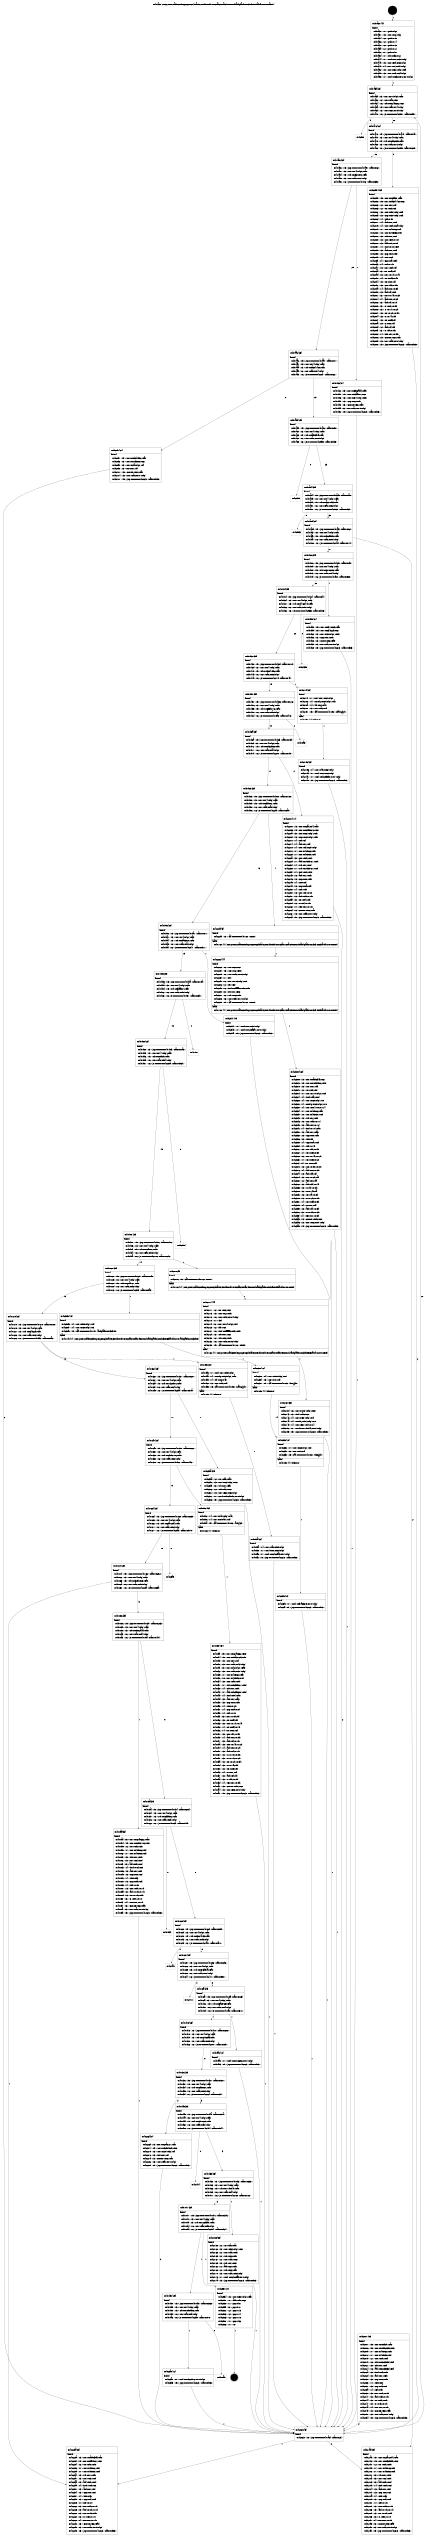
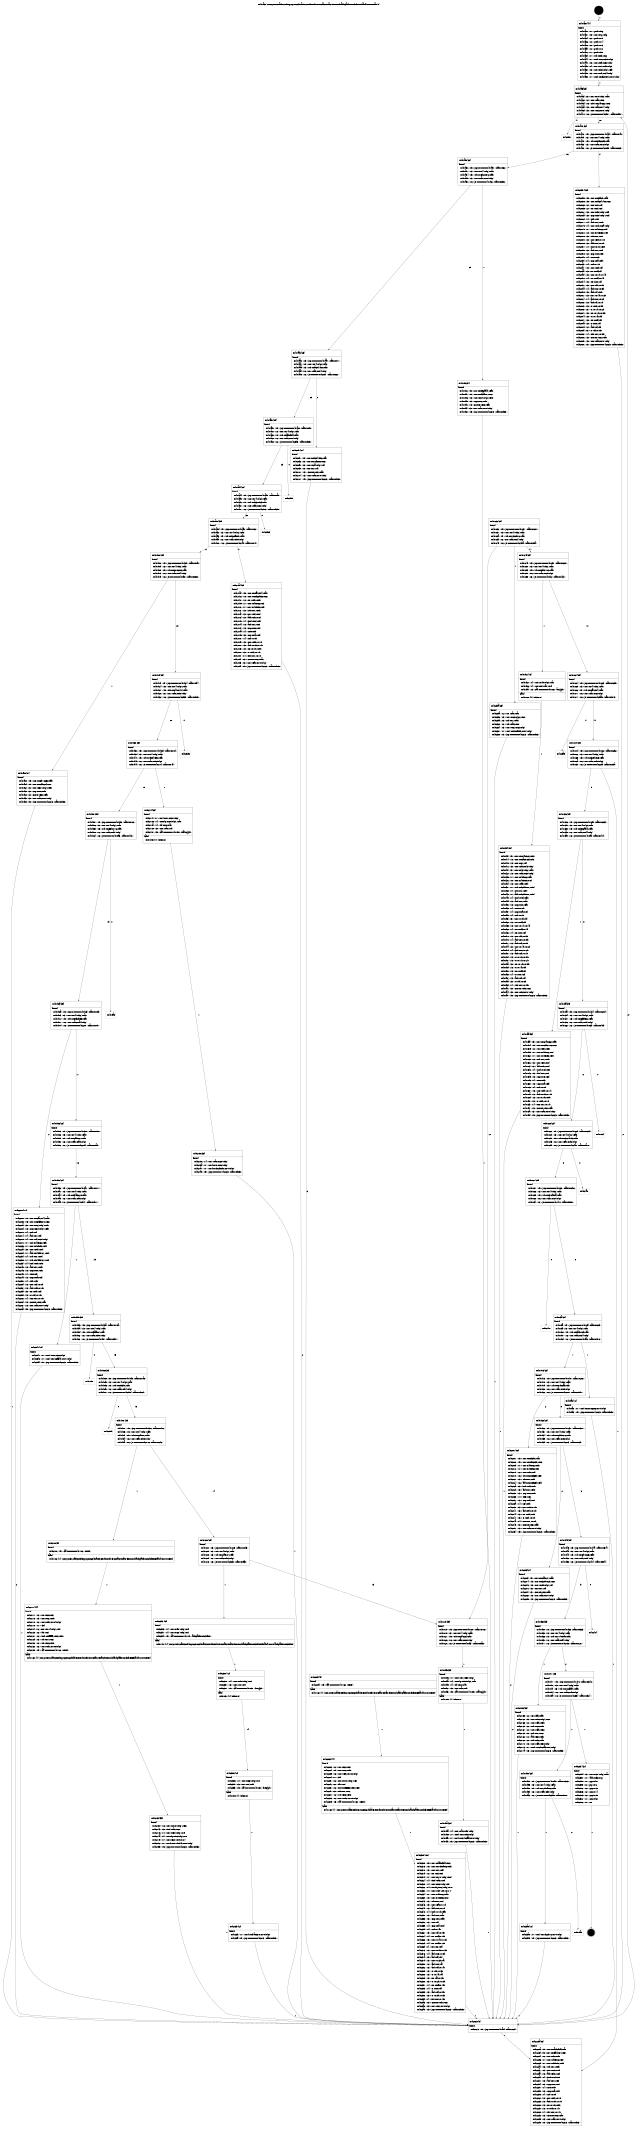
(271, 869) -> none
(89, 1369) -> (488, 1082)
none -> (533, 1420)
(344, 2455) -> (302, 1419)
